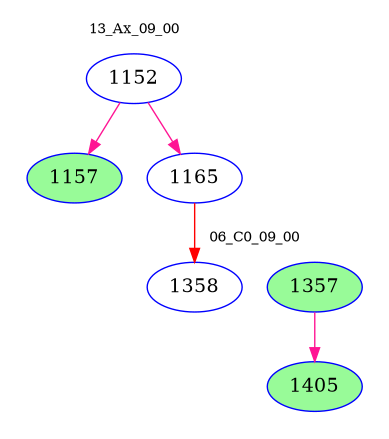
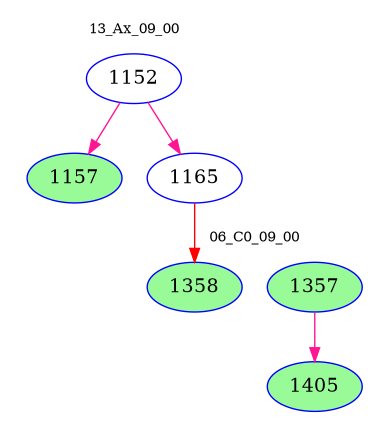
(195, 287) -> (195, 287)
